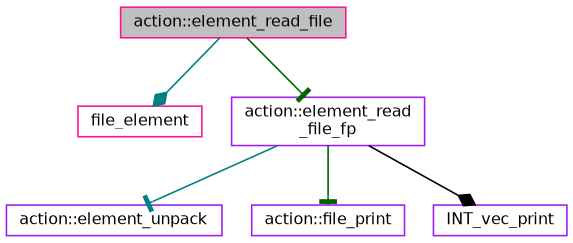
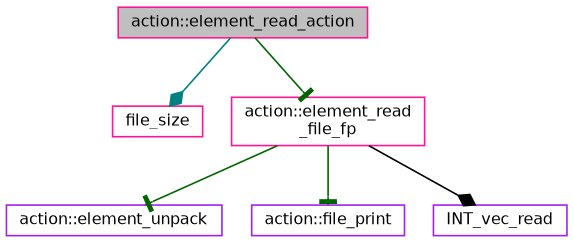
(233, 23) -> (243, 23)
(140, 121) -> (158, 121)
(328, 121) -> (328, 121)
(215, 174) -> (215, 174)
(500, 220) -> (500, 220)
